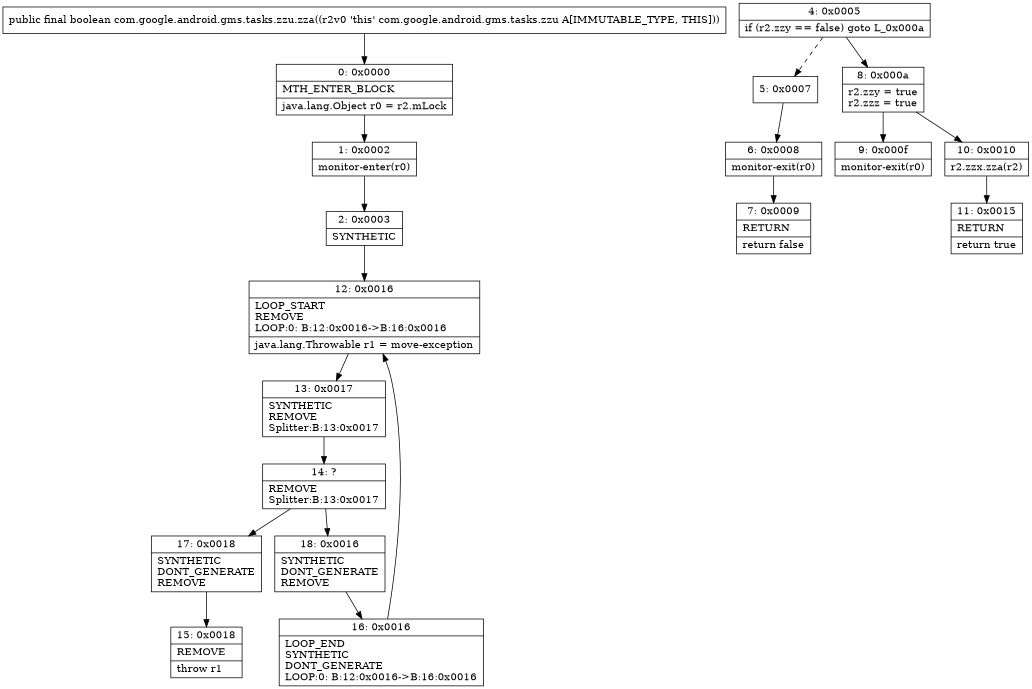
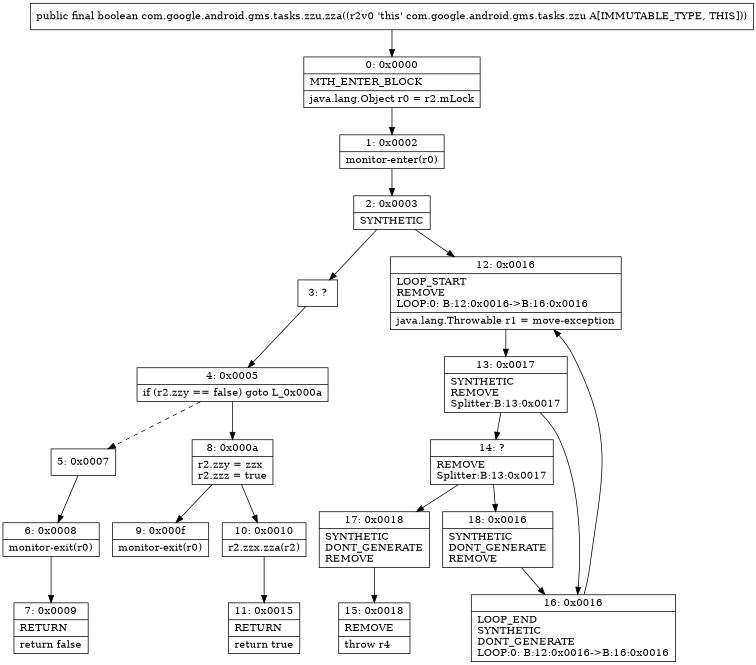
(883, 92) -> (230, 465)
none -> (318, 293)
none -> (576, 496)
(200, 669) -> (368, 645)
